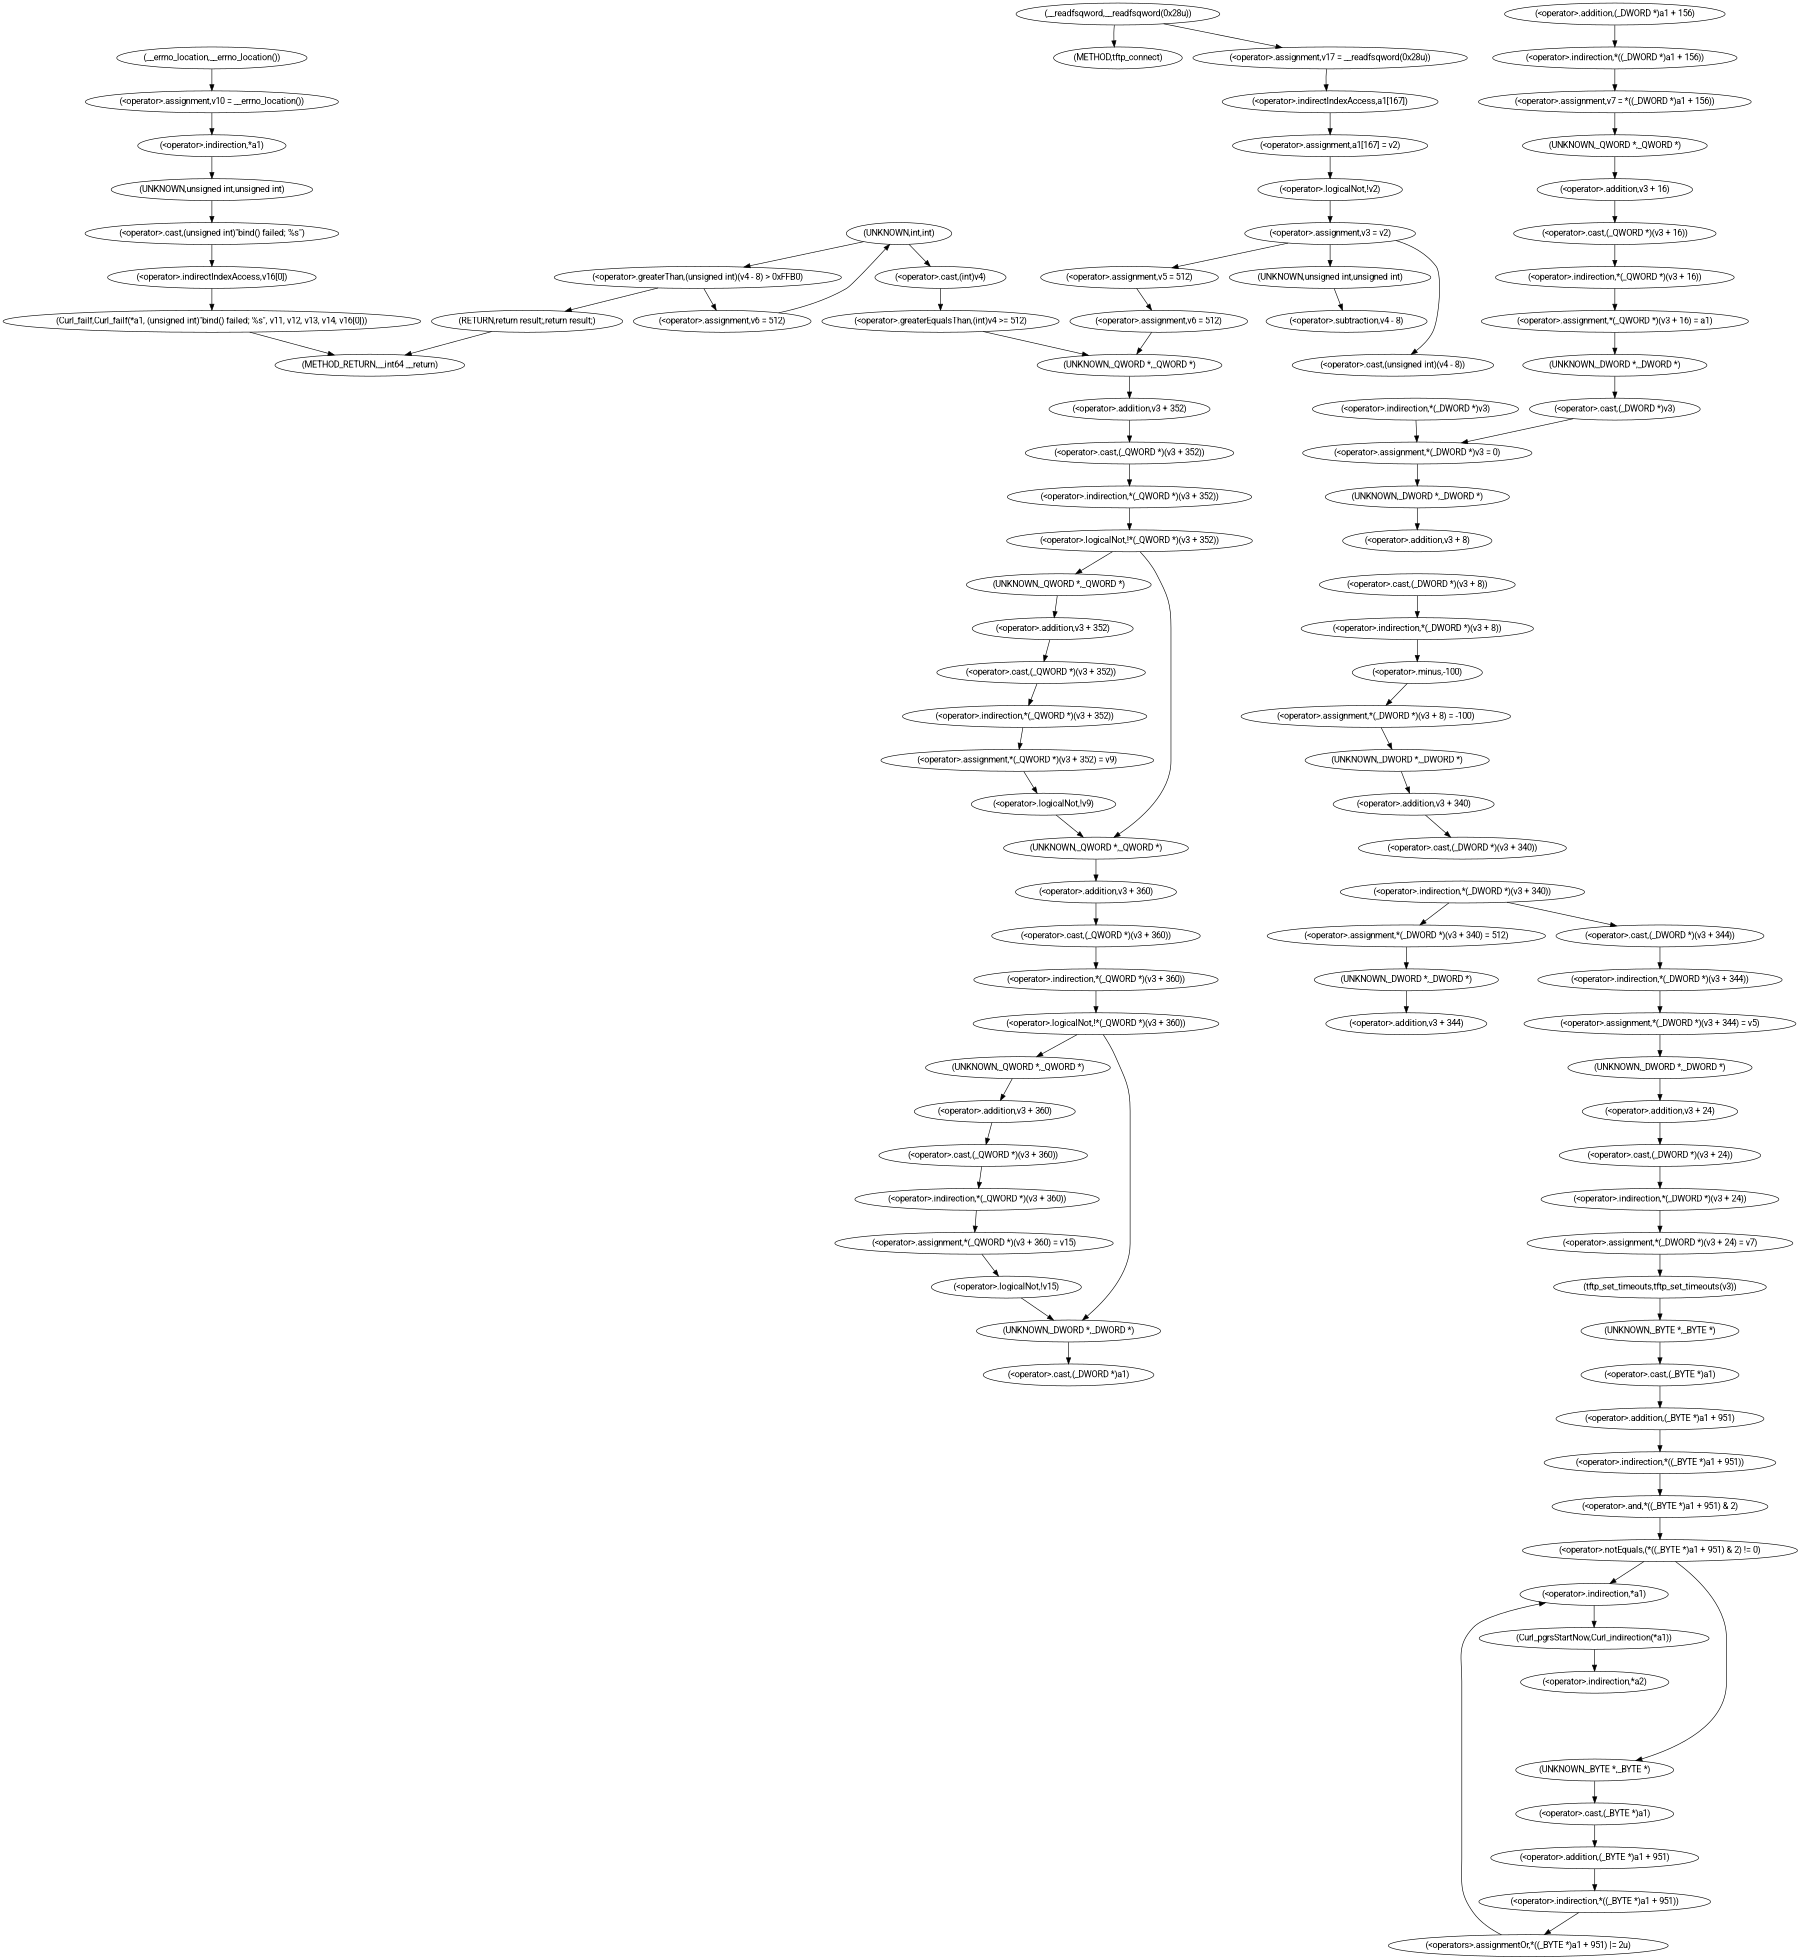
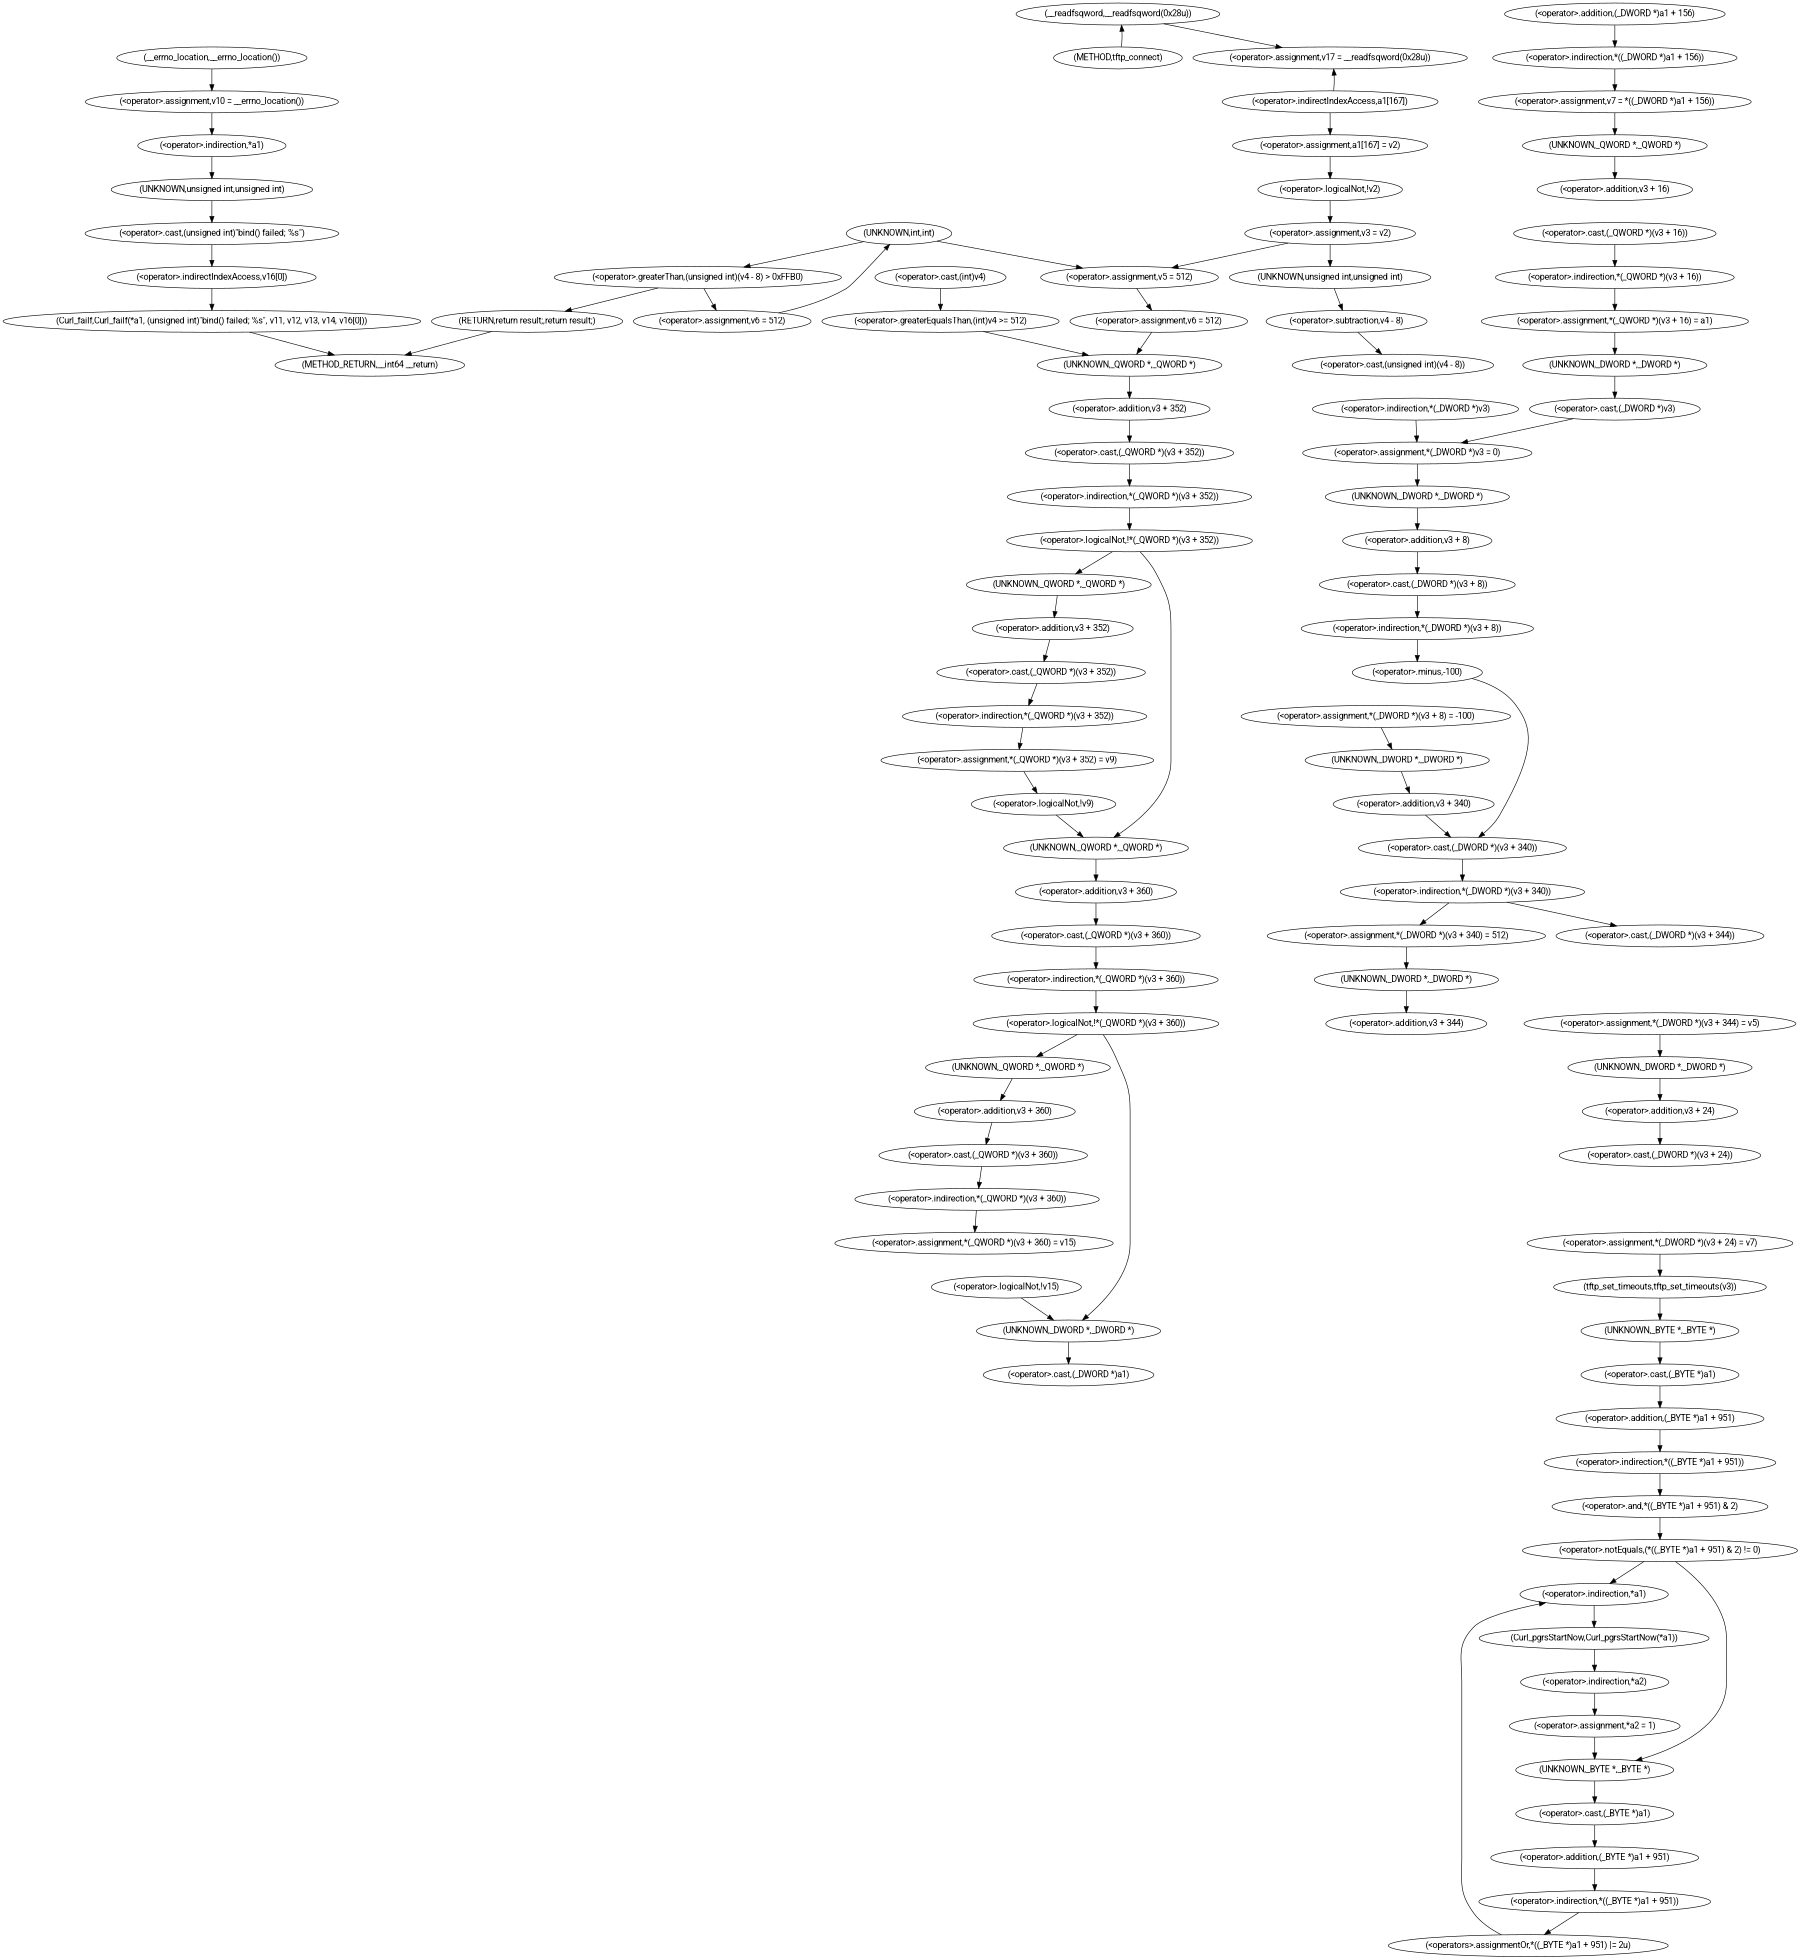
(1114, 33) -> (1122, 39)
(1326, 77) -> (1334, 83)
(1615, 209) -> none
(918, 253) -> (1007, 254)
(1440, 288) -> (1367, 341)
none -> (1417, 560)
(1399, 692) -> (1527, 748)
none -> (1462, 867)
(1660, 980) -> none
(1660, 1199) -> none
(988, 1263) -> none
(1594, 1638) -> (1594, 1638)
none -> (1595, 1726)
